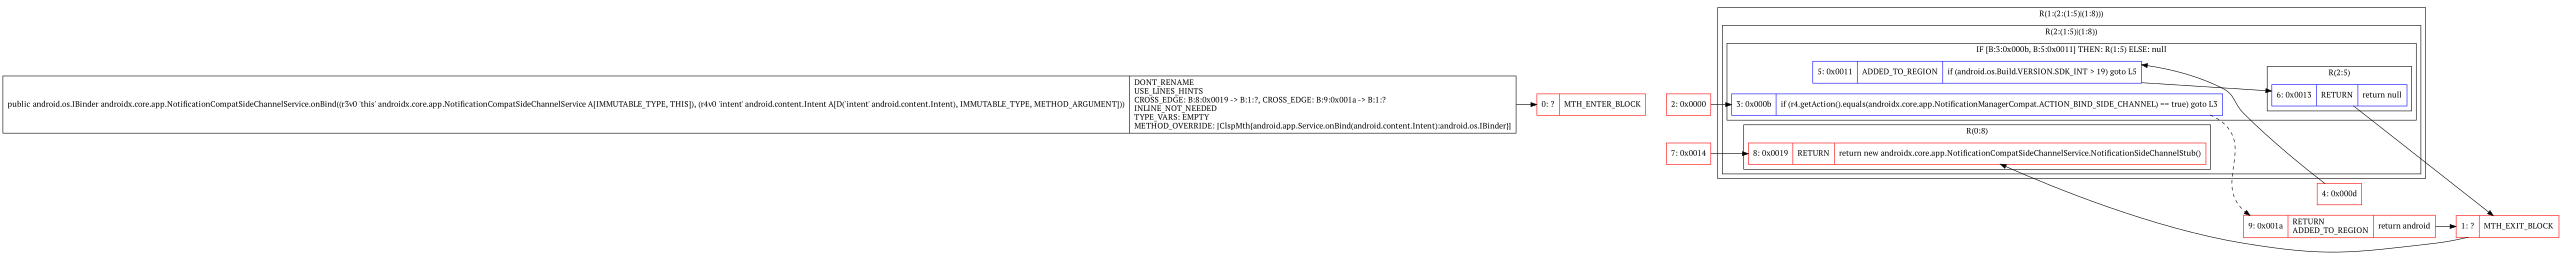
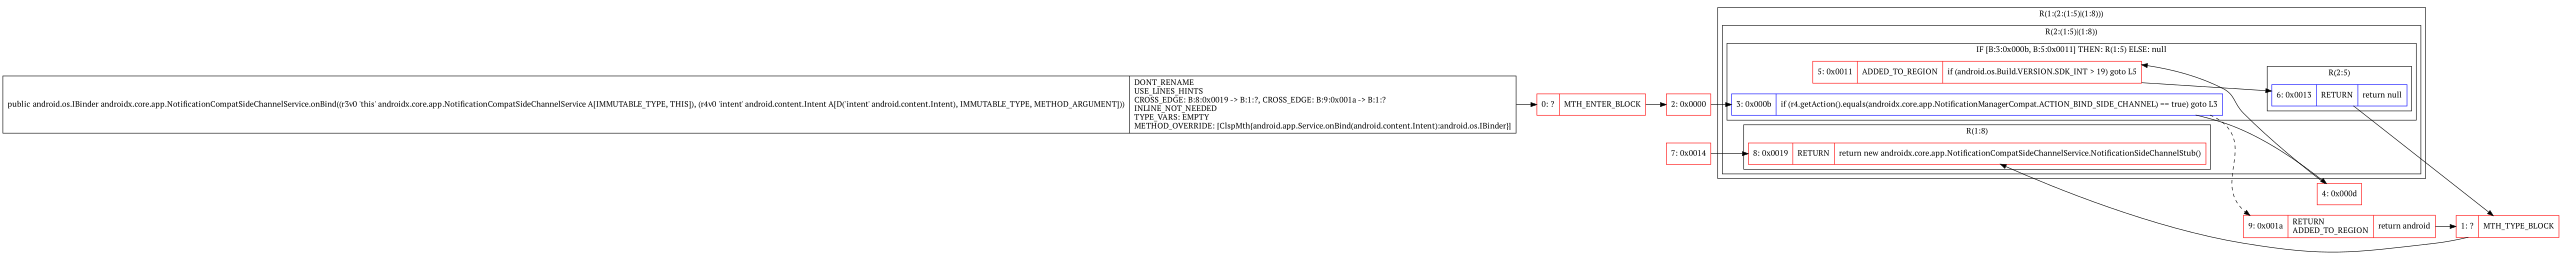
(1977, 72) -> (1977, 72)
none -> (1653, 105)
(1977, 131) -> (1977, 131)
none -> (2262, 140)
(2519, 226) -> (2519, 226)
